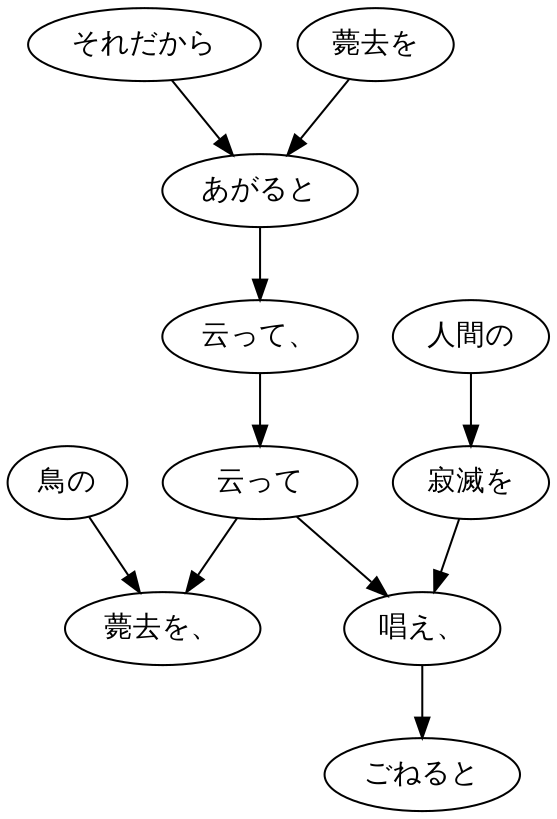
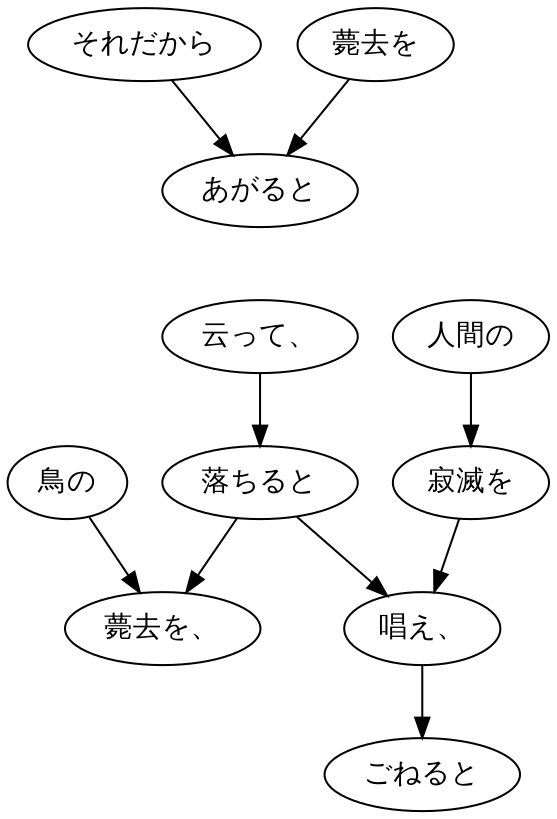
(260, 254) -> none
(260, 483) -> (260, 483)
